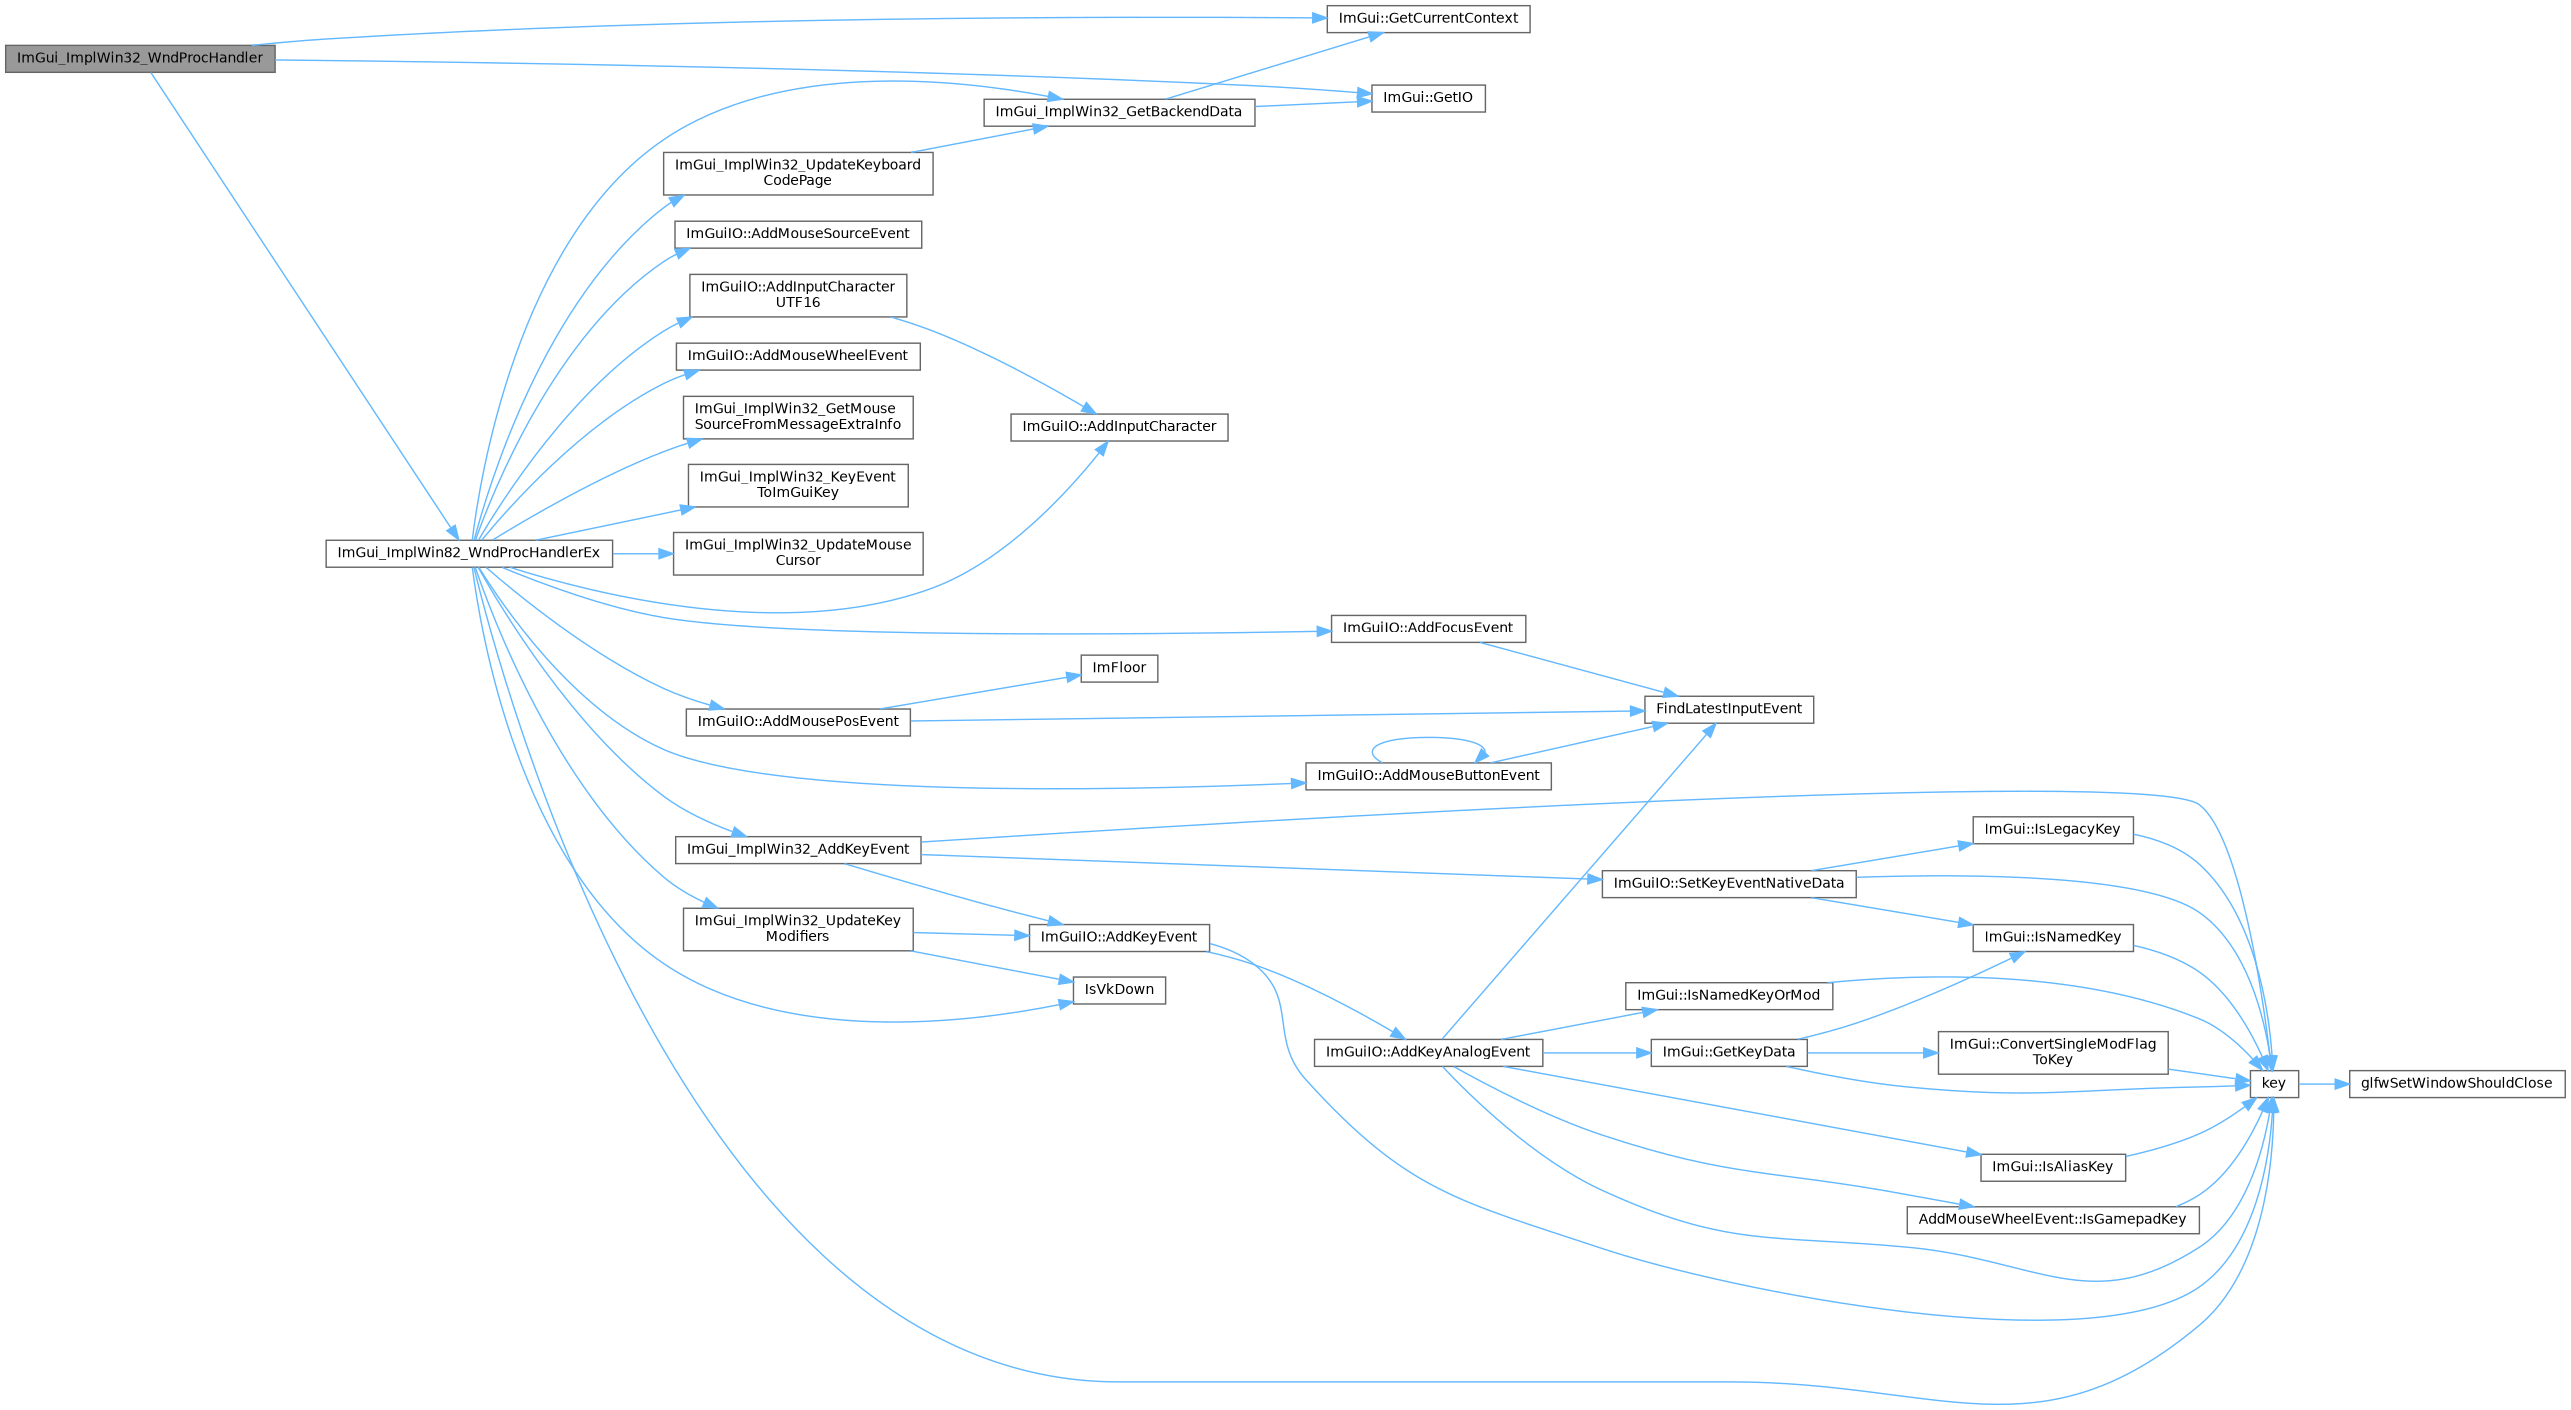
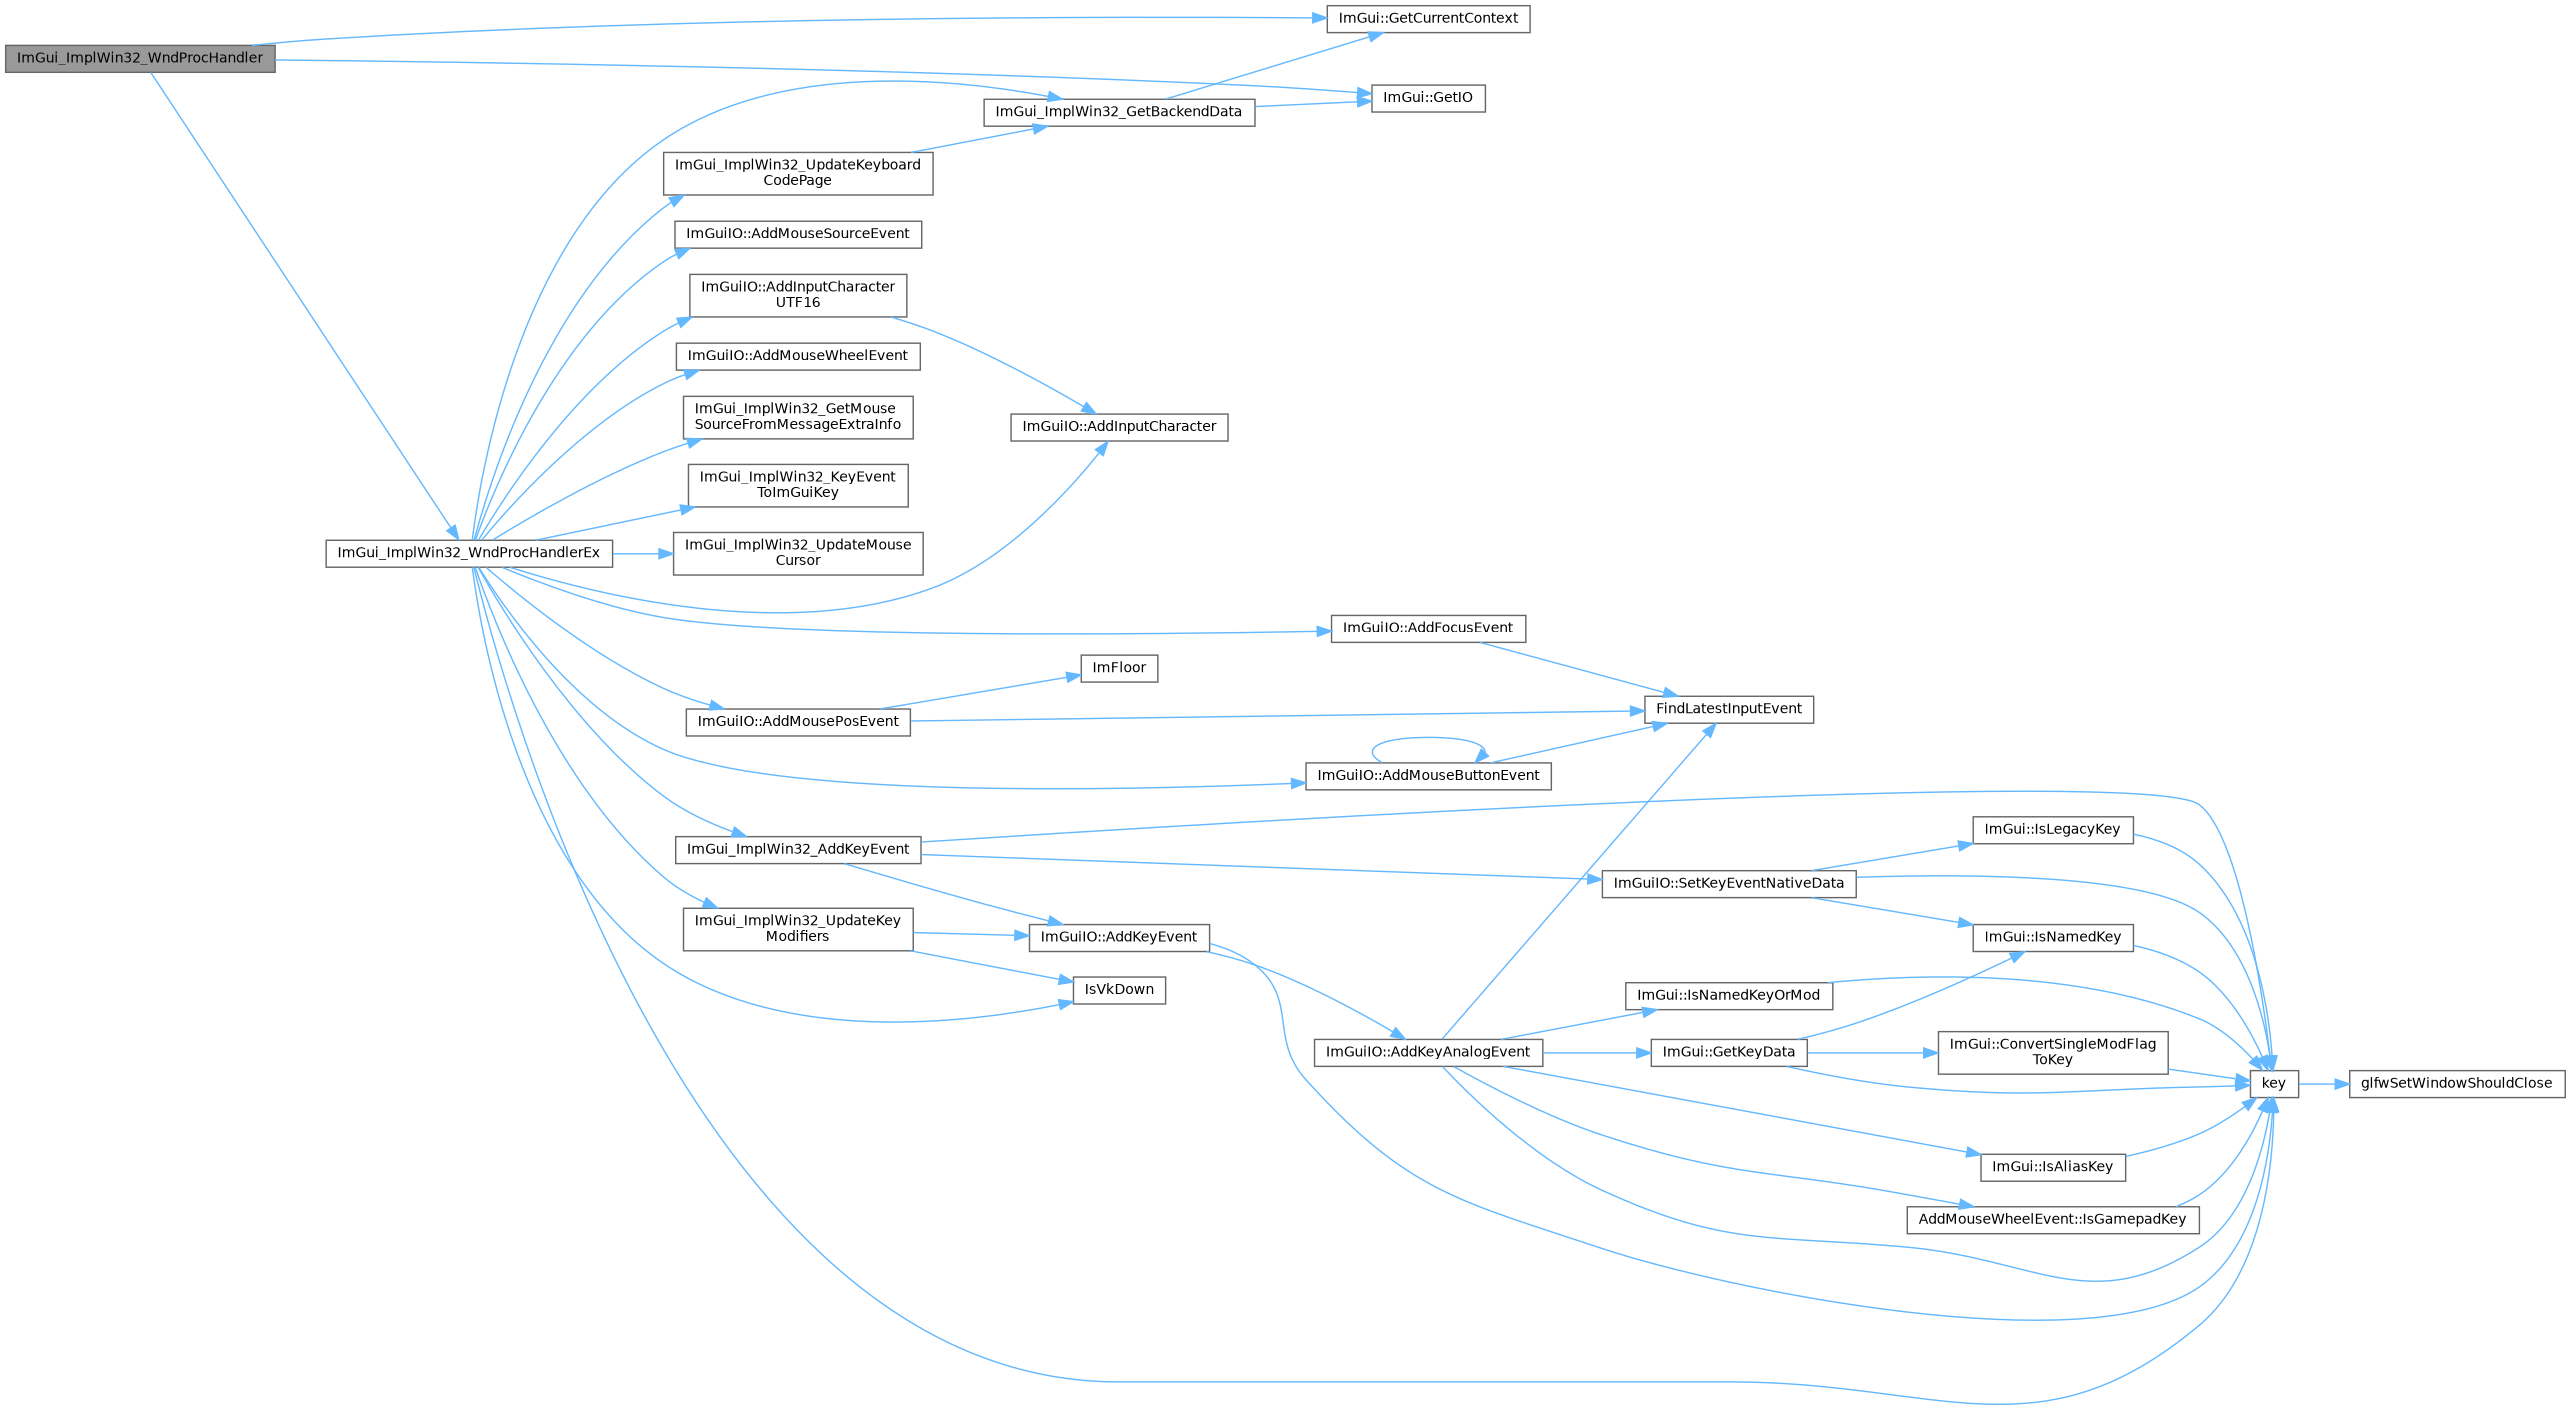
(469, 554) -> (469, 554)
